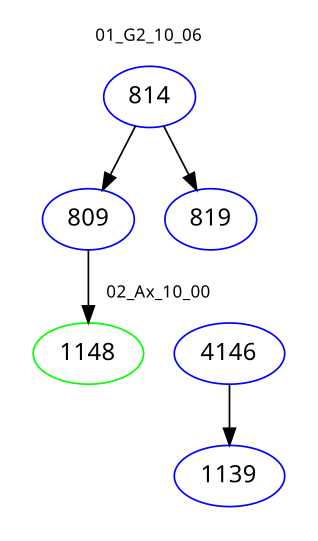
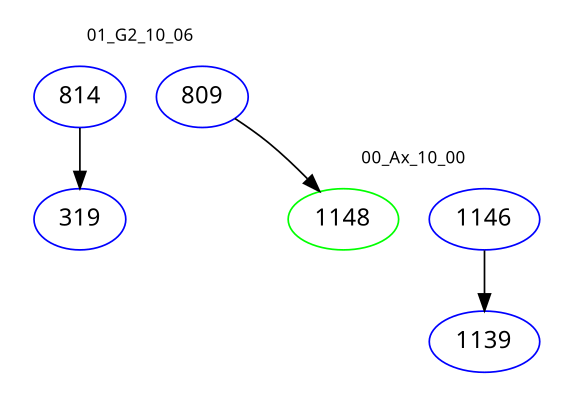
(123, 150) -> none
(211, 219) -> (80, 219)
(159, 293) -> (414, 159)
(230, 354) -> (485, 219)
